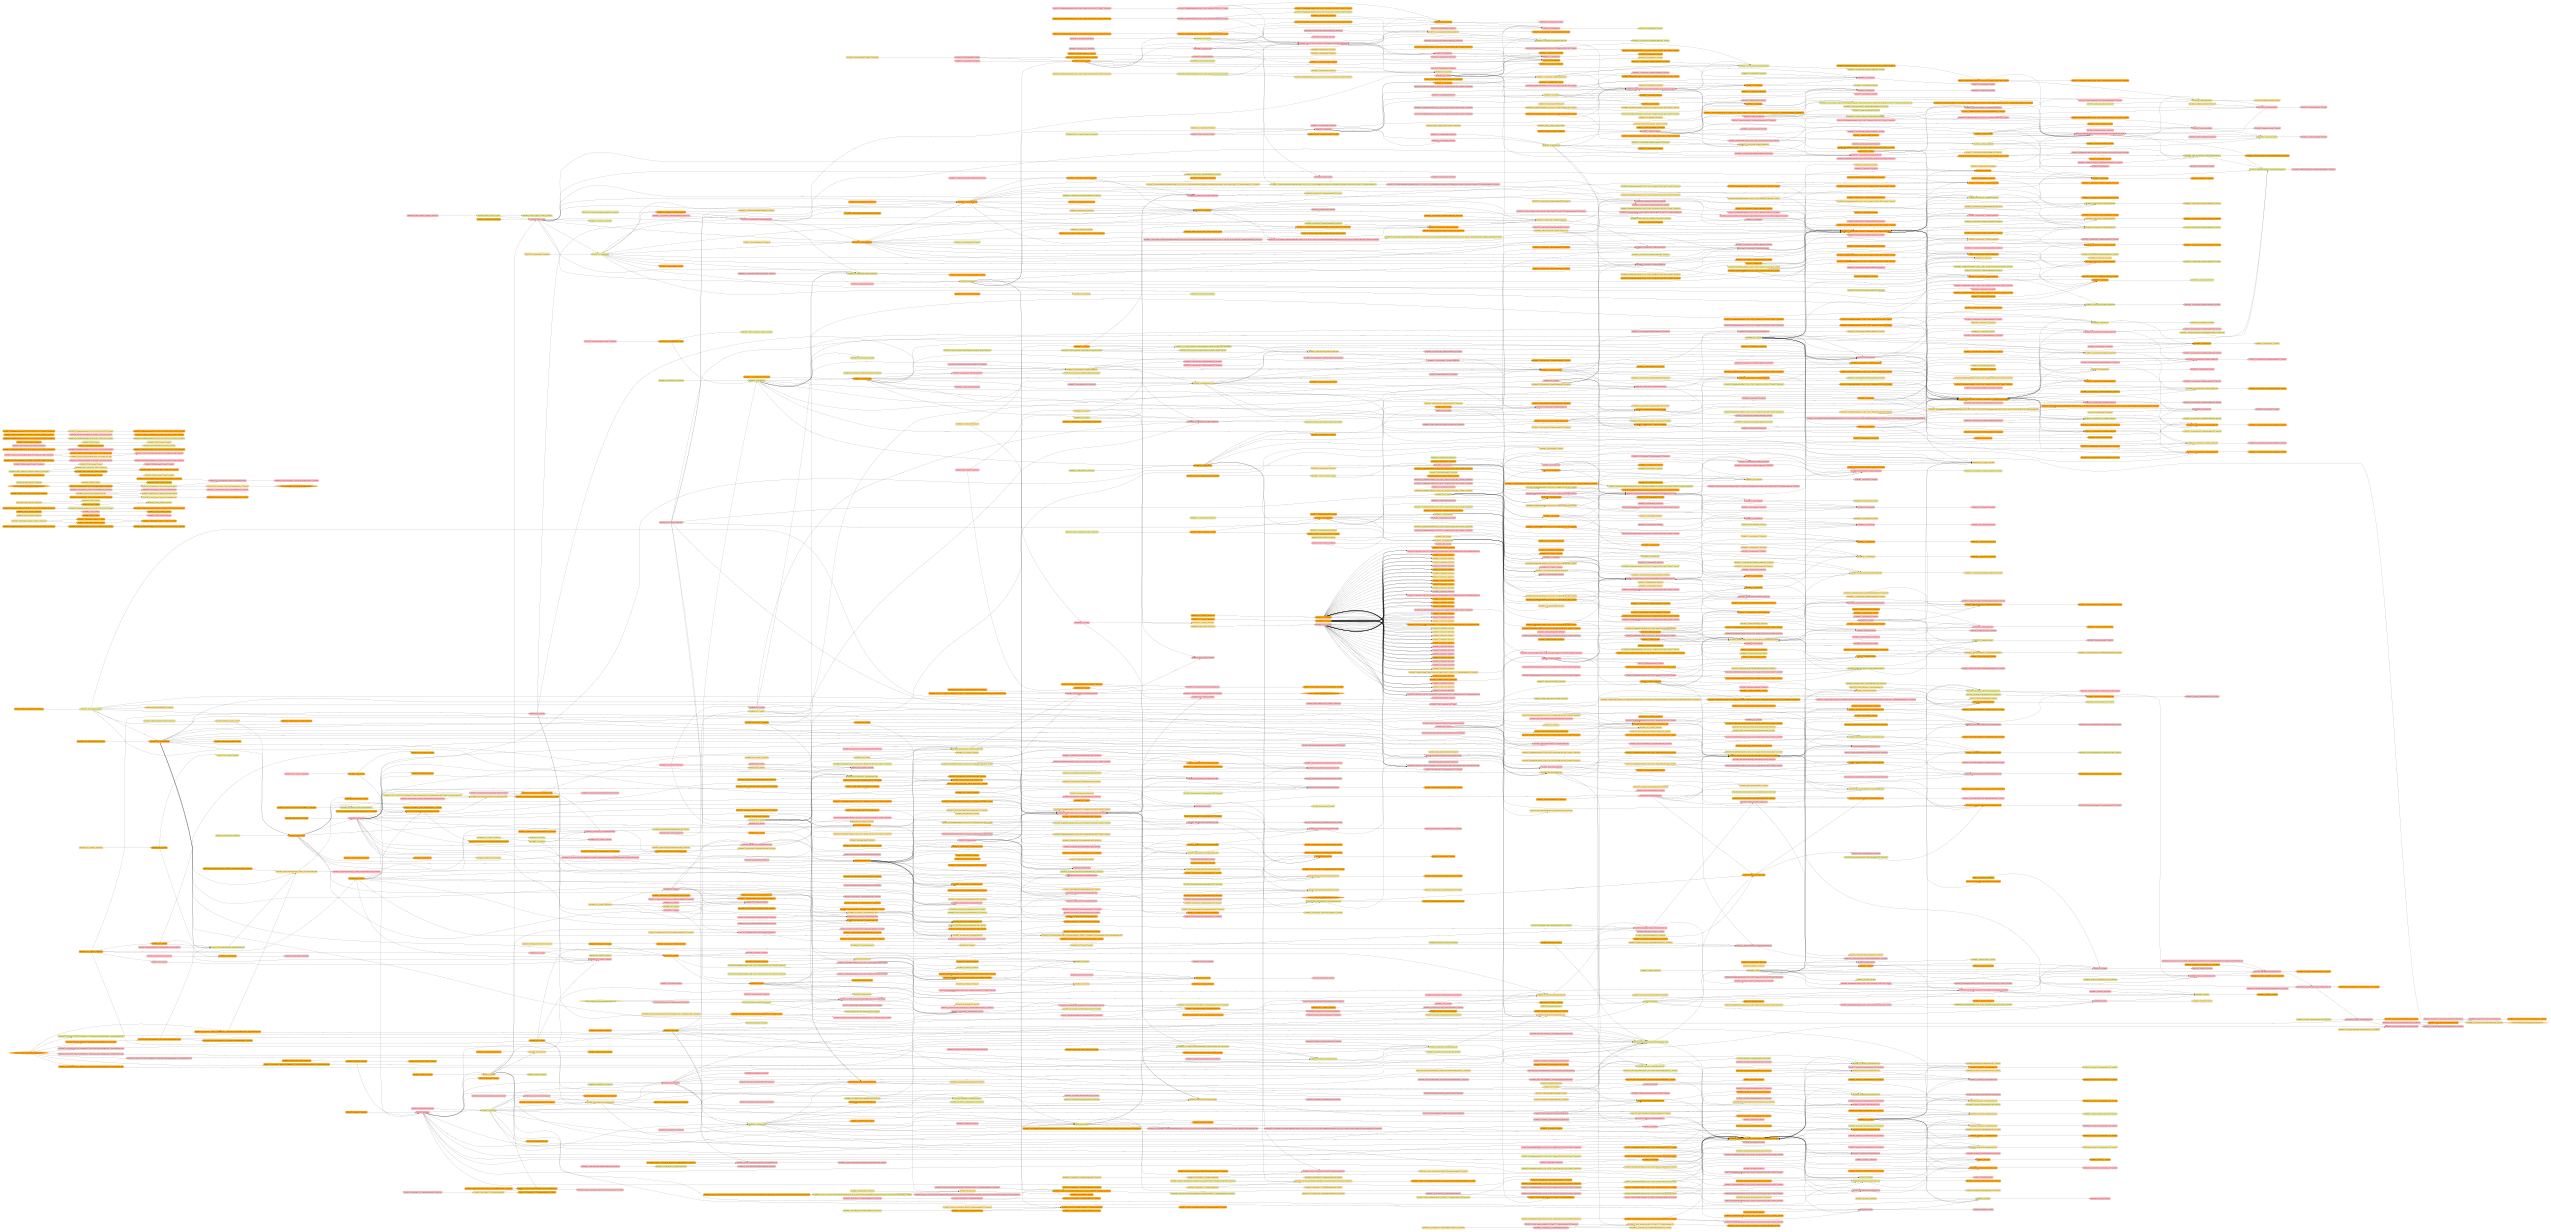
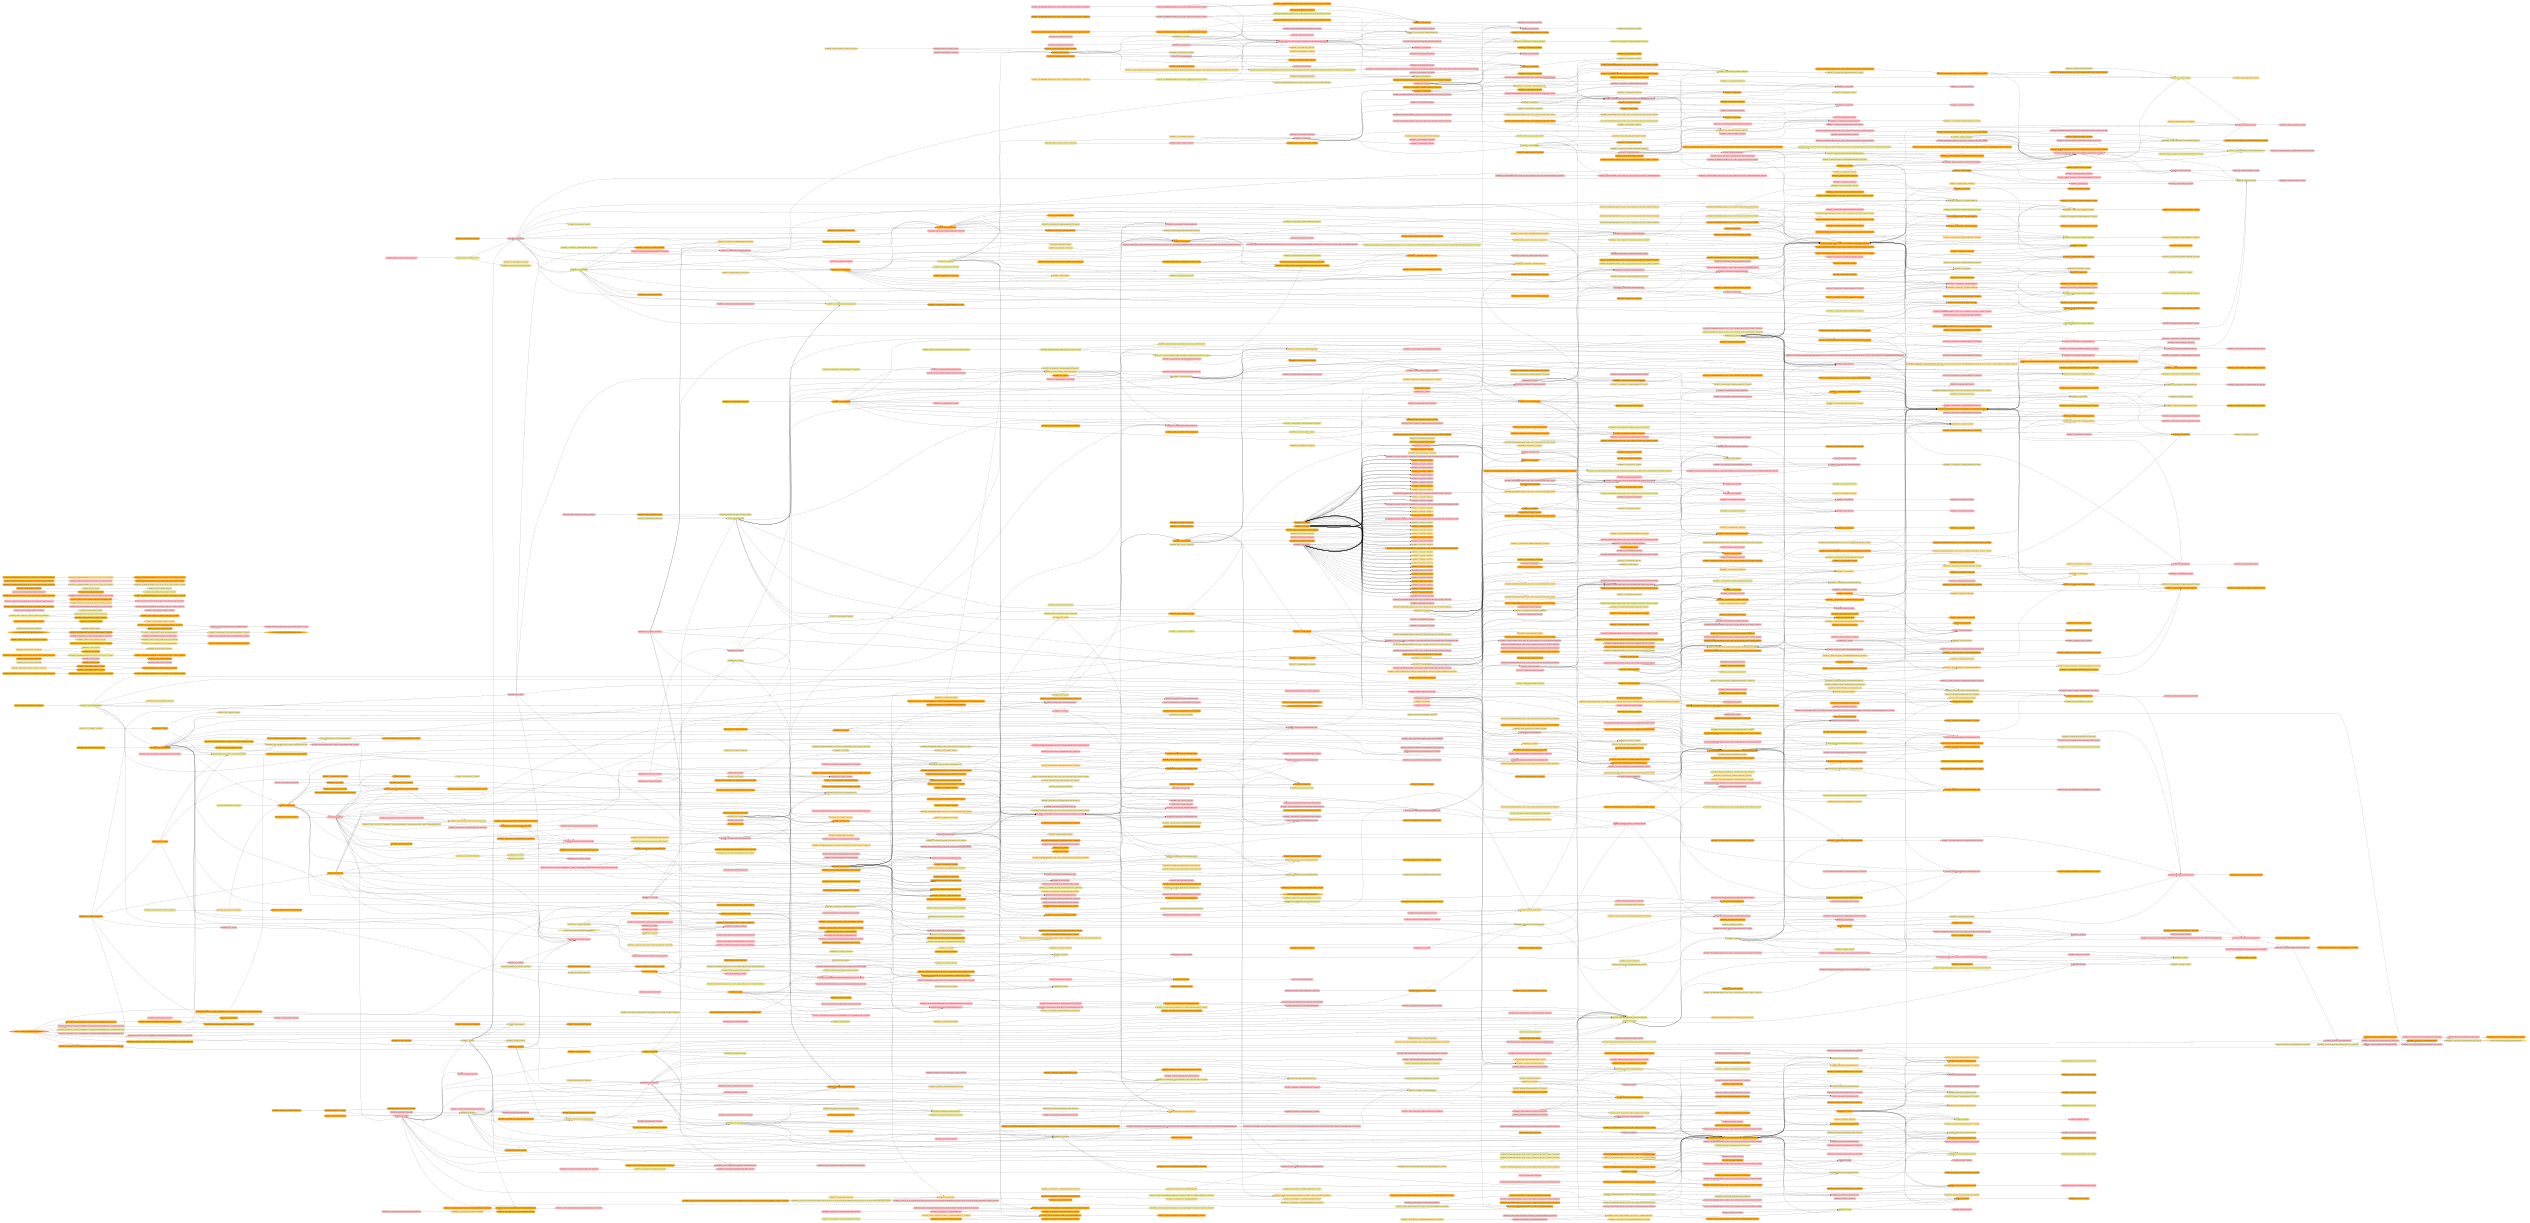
(967, 470) -> (946, 788)
(1651, 731) -> (1629, 759)
none -> (287, 754)
(1983, 763) -> none
(862, 810) -> (841, 858)
(489, 1078) -> (468, 1074)
